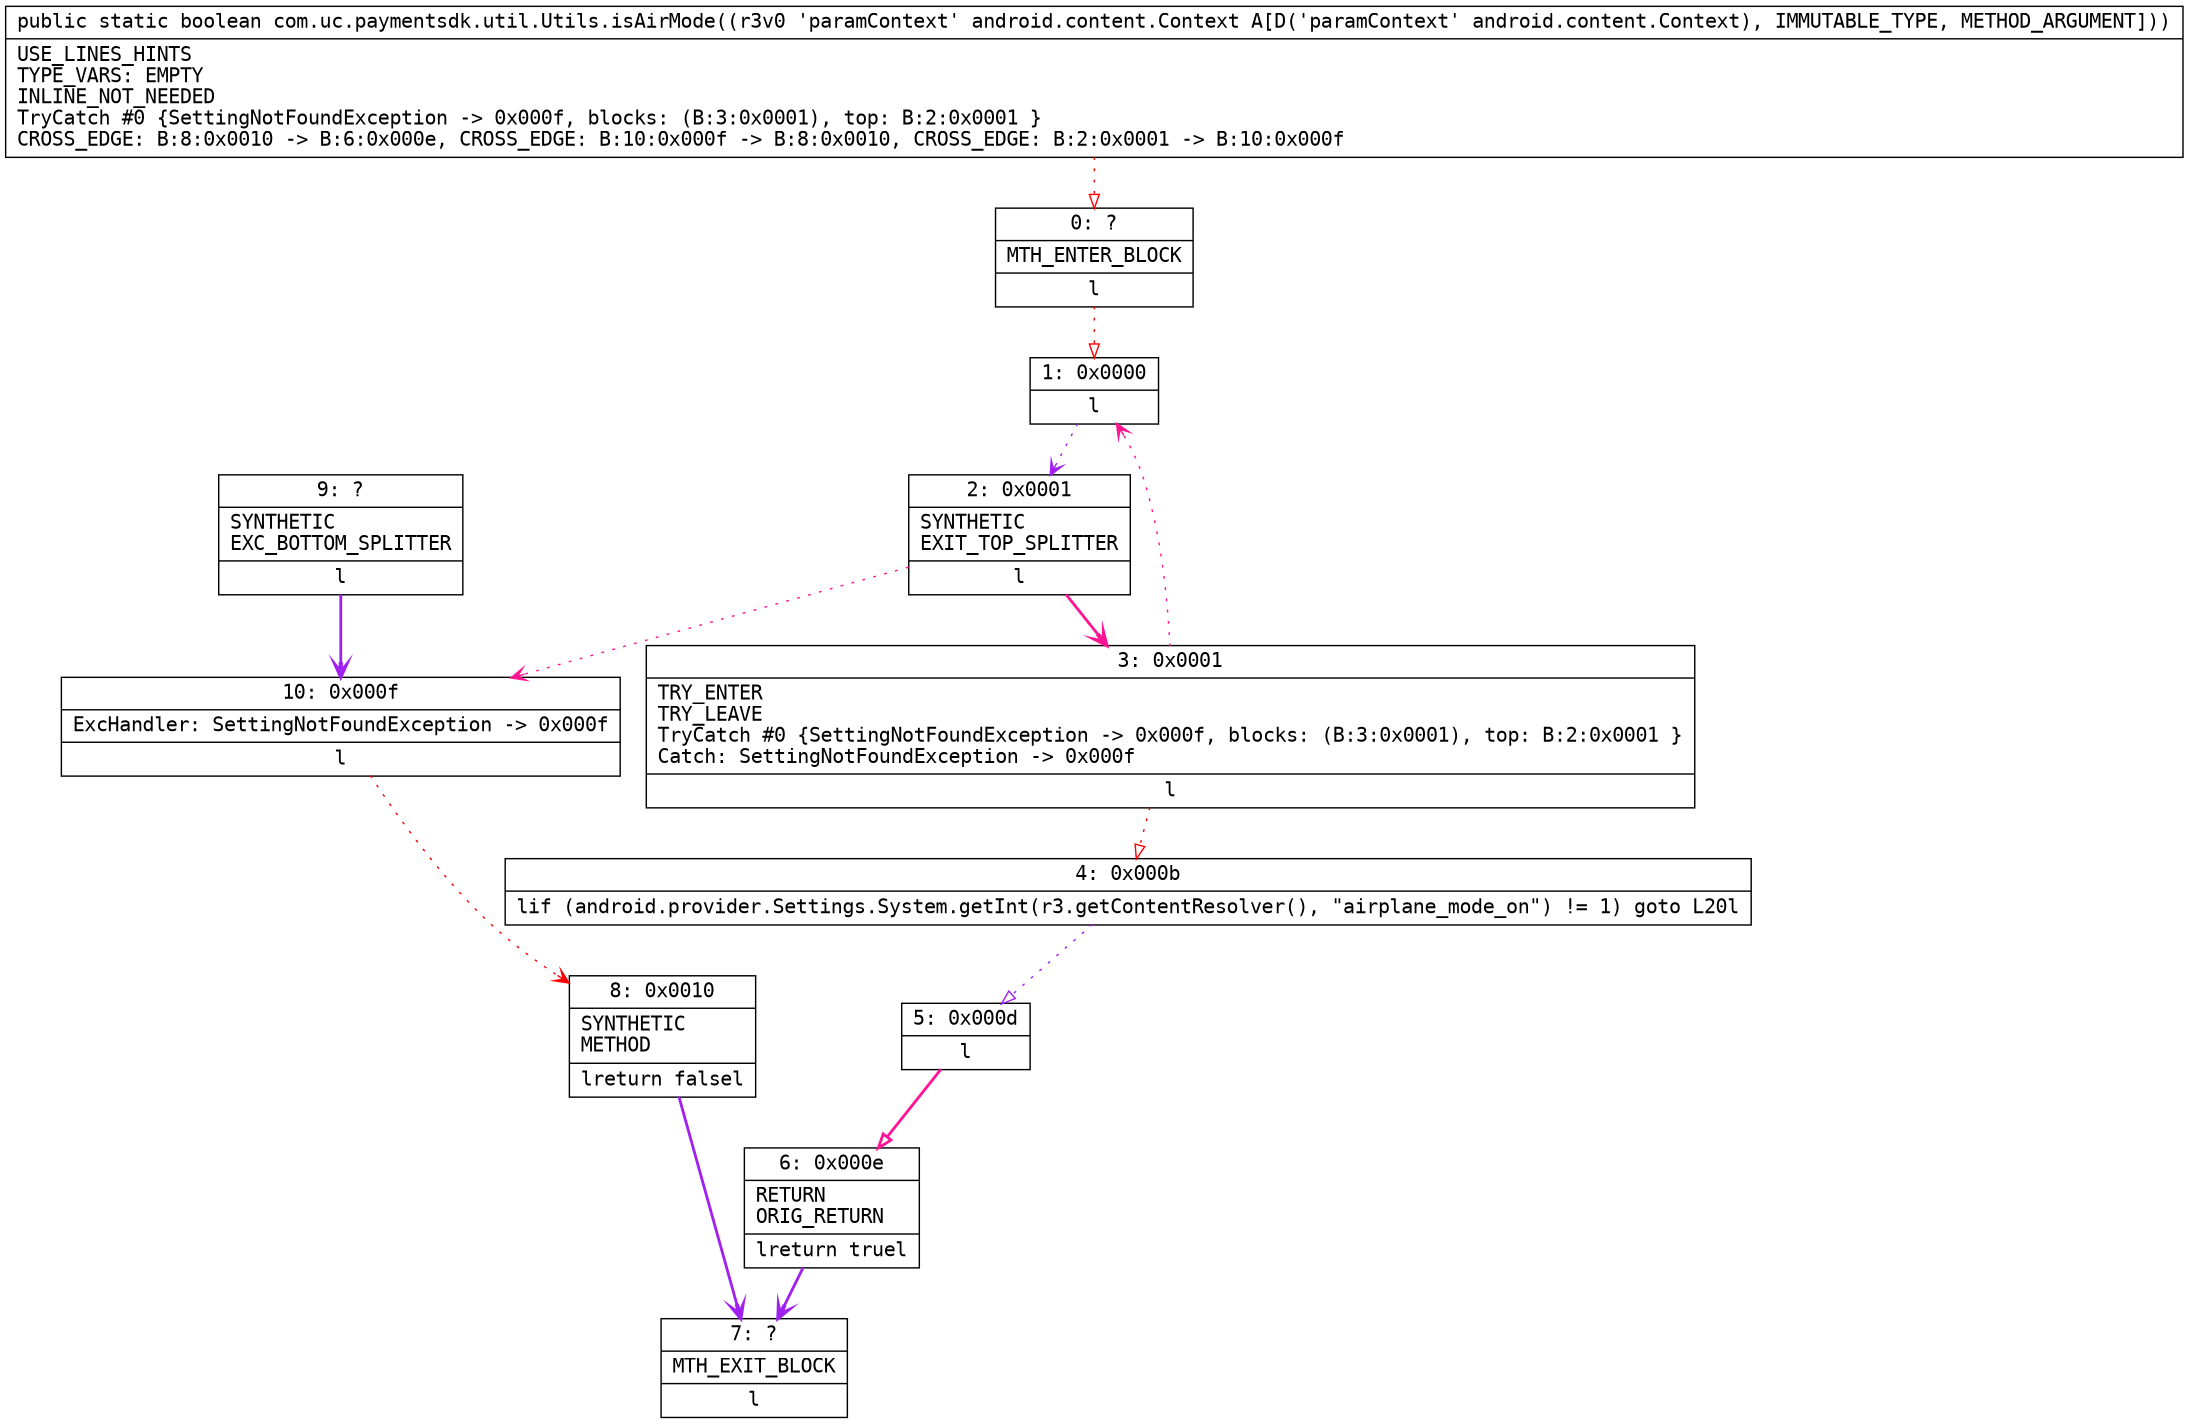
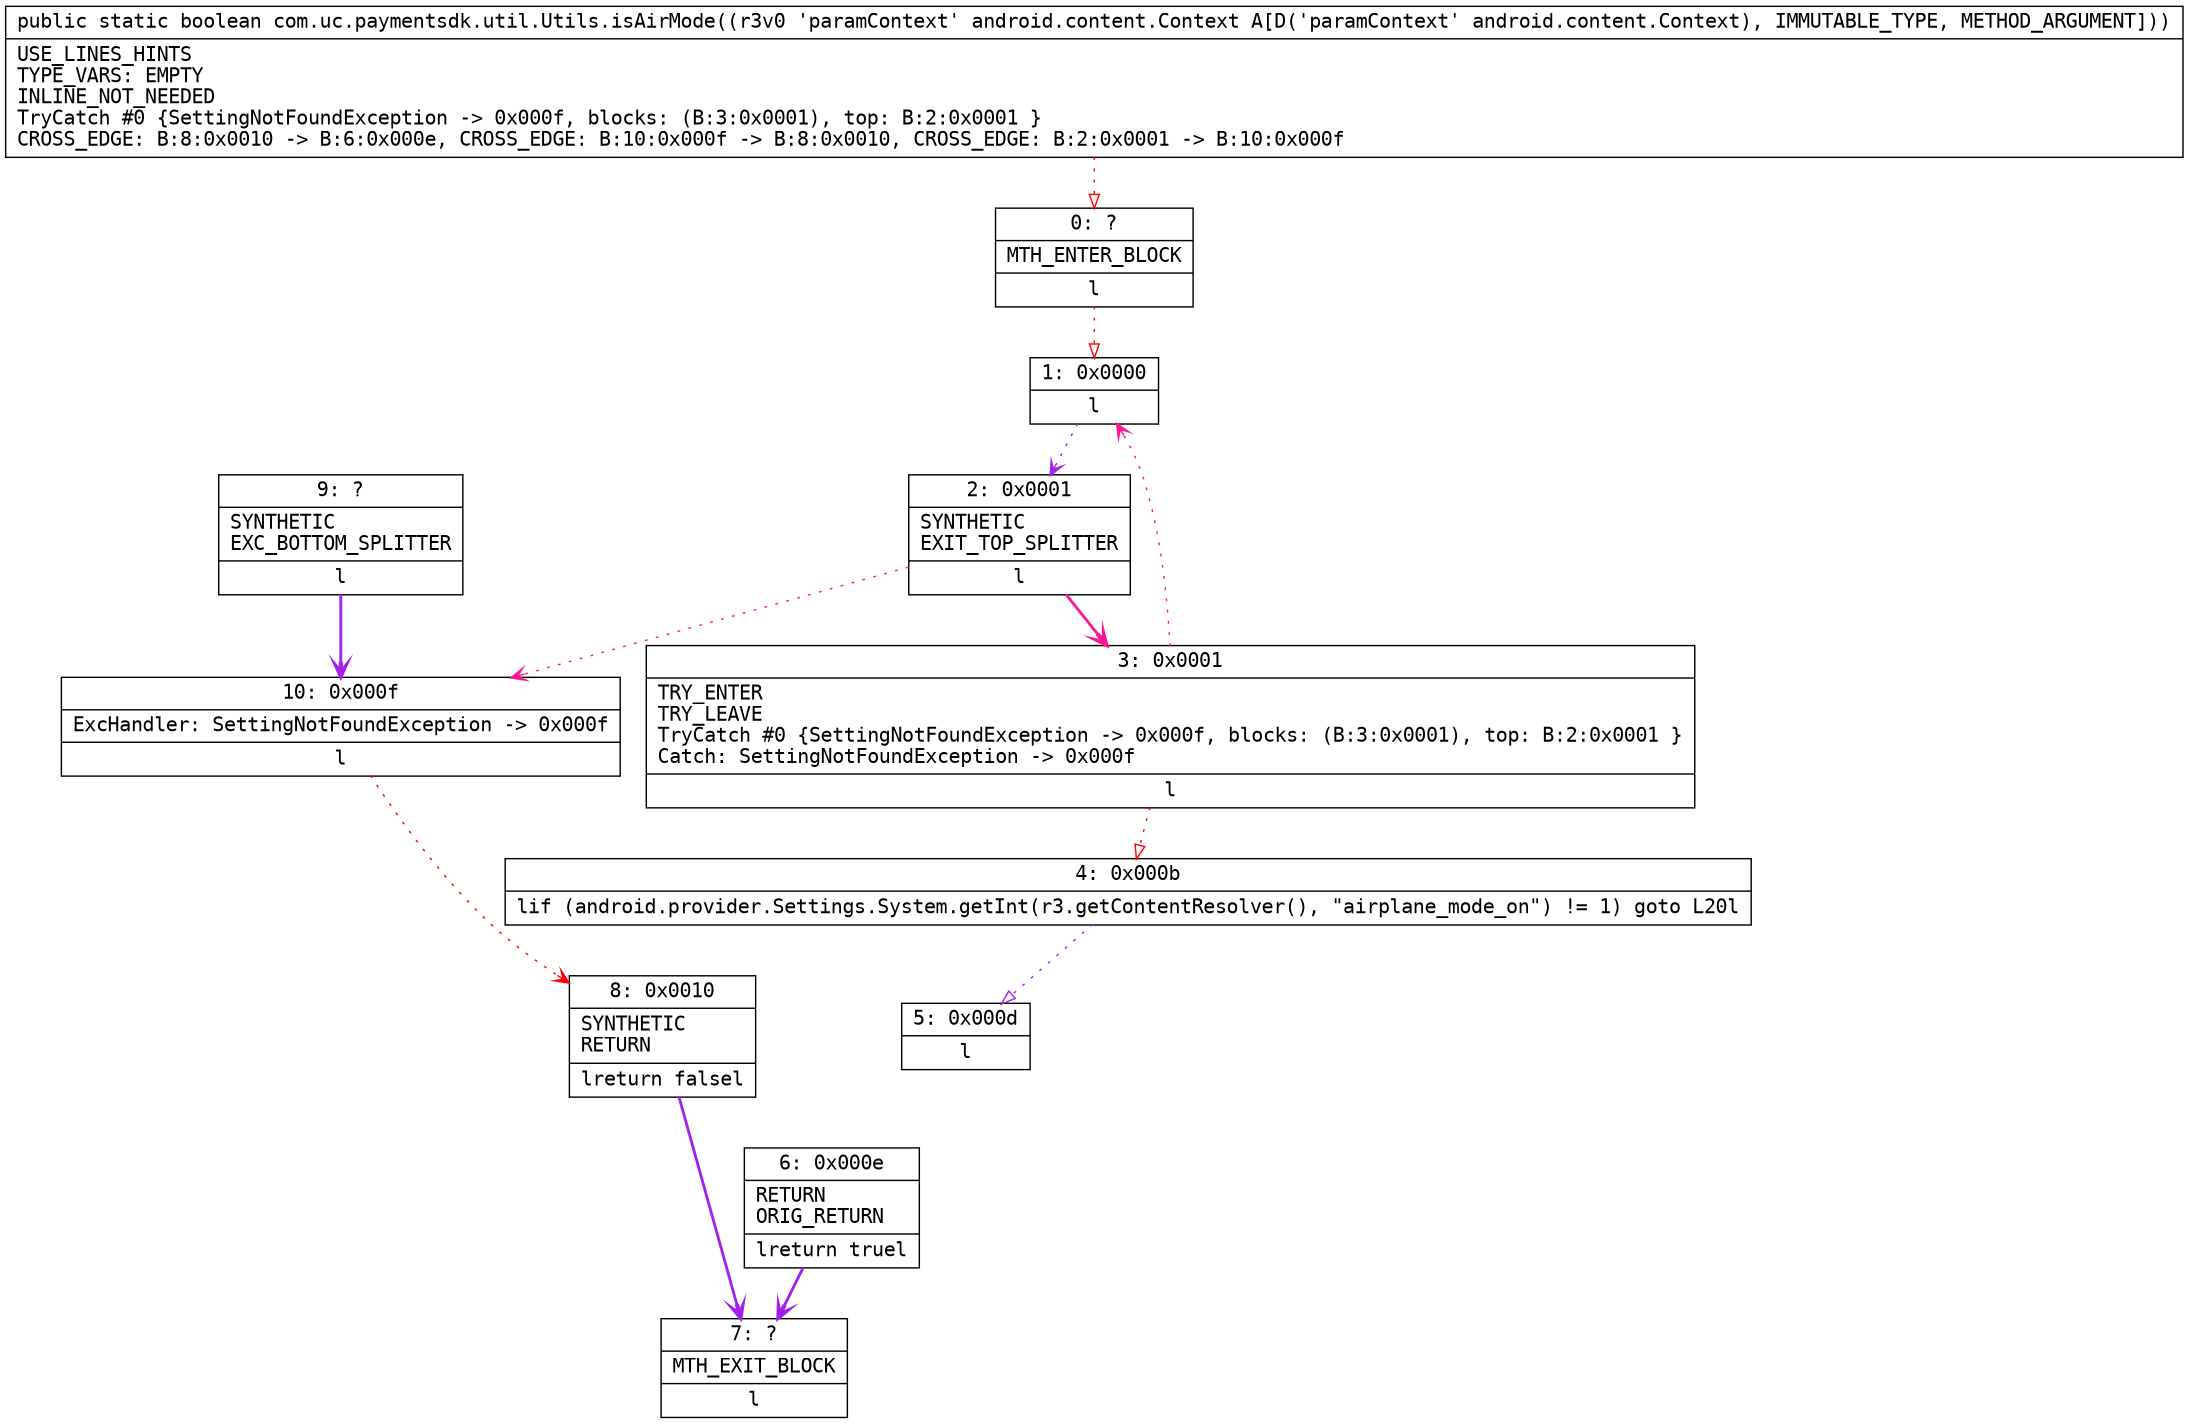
(616, 1046) -> (616, 1046)
(914, 1103) -> none
